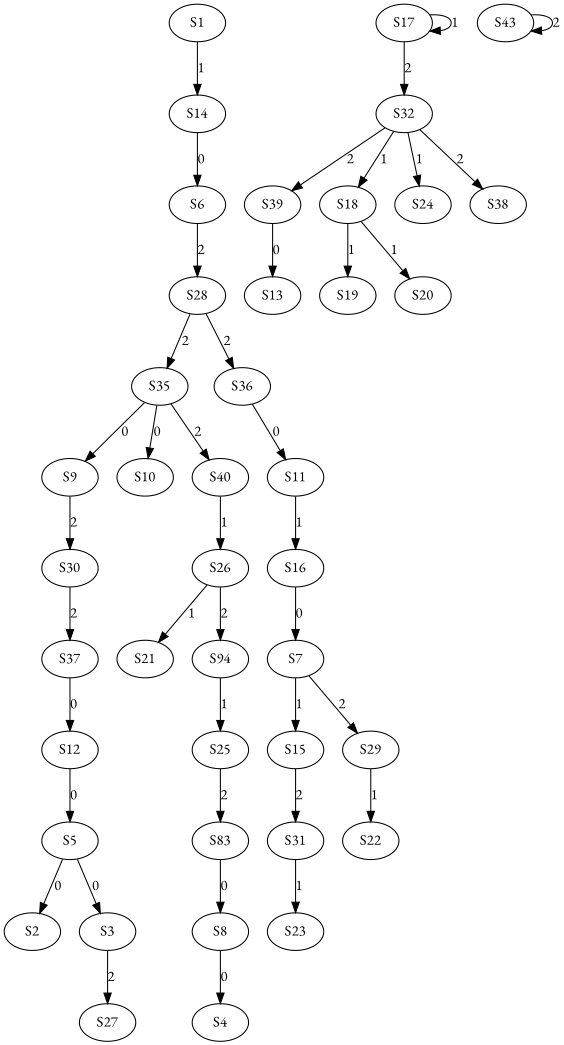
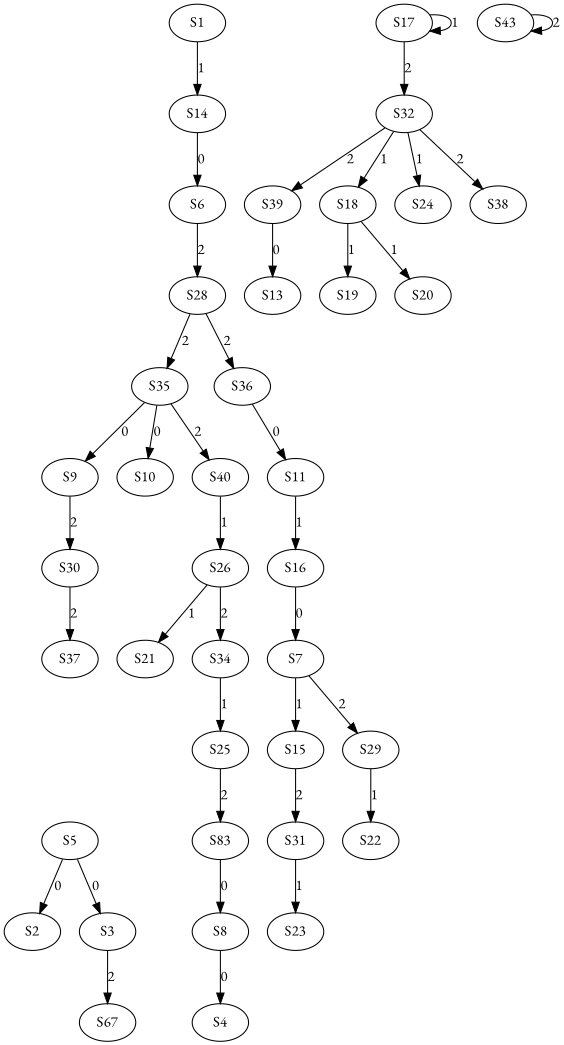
(220, 659) -> (220, 659)
(70, 750) -> none
(108, 1023) -> (108, 1023)
